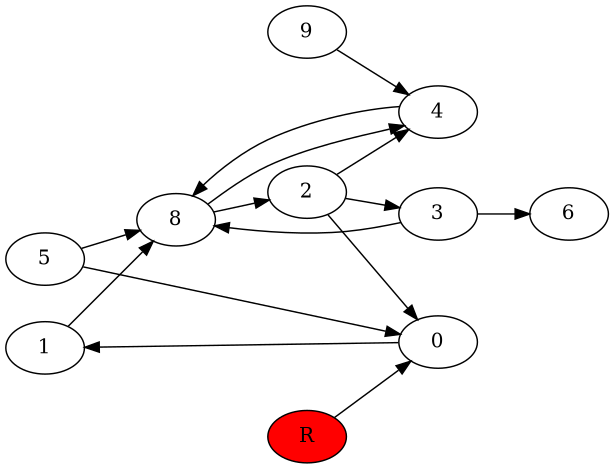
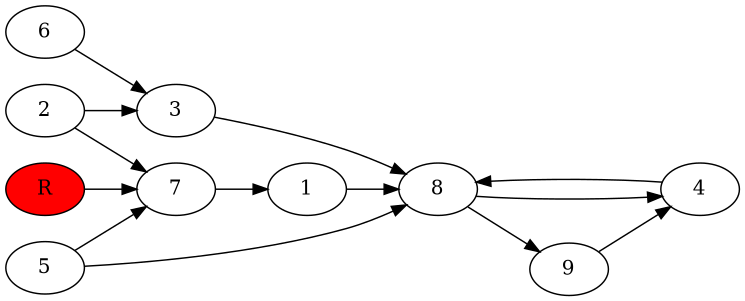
(367, 156) -> none
(234, 208) -> (498, 225)
(497, 214) -> (104, 67)
(438, 342) -> (176, 189)
